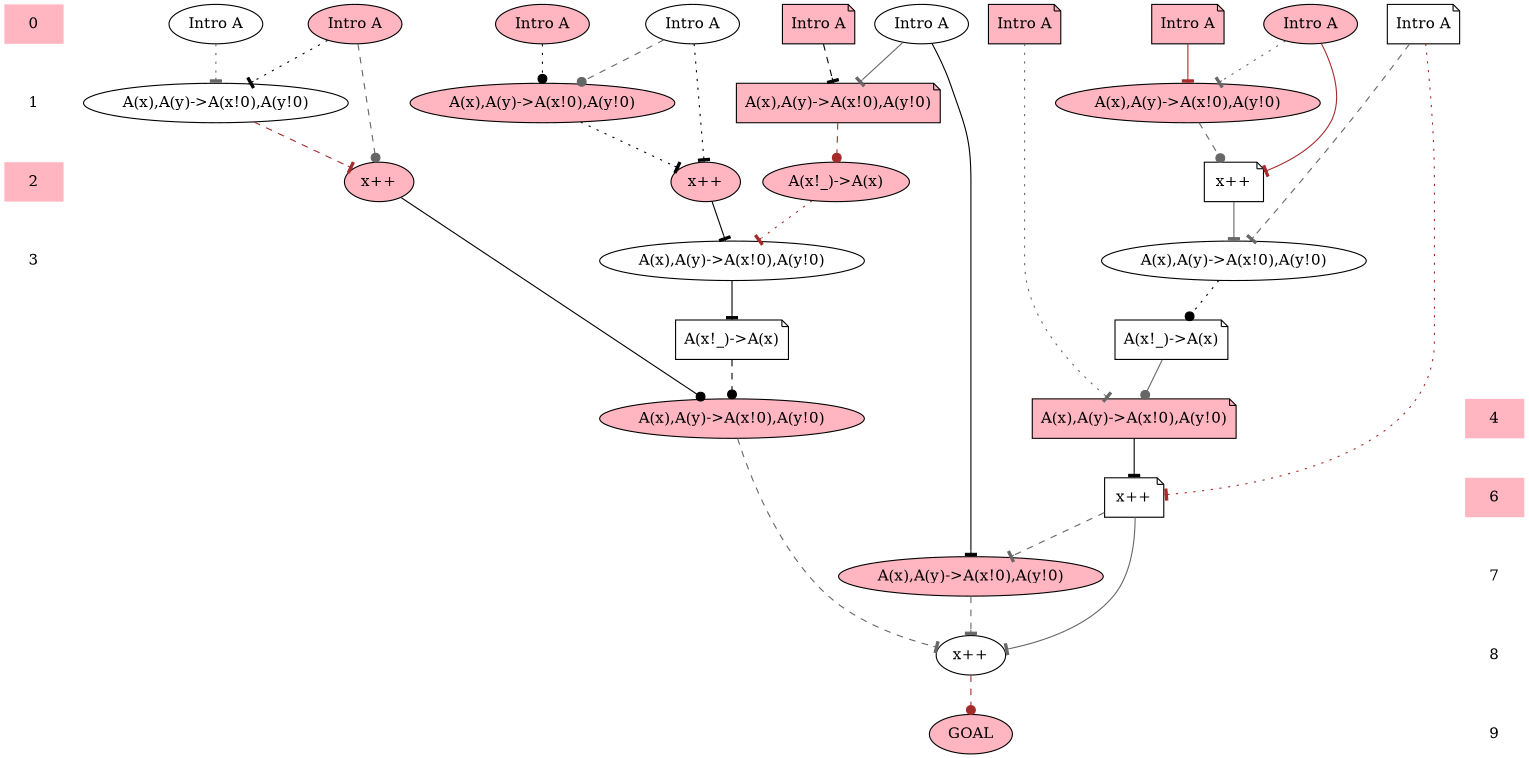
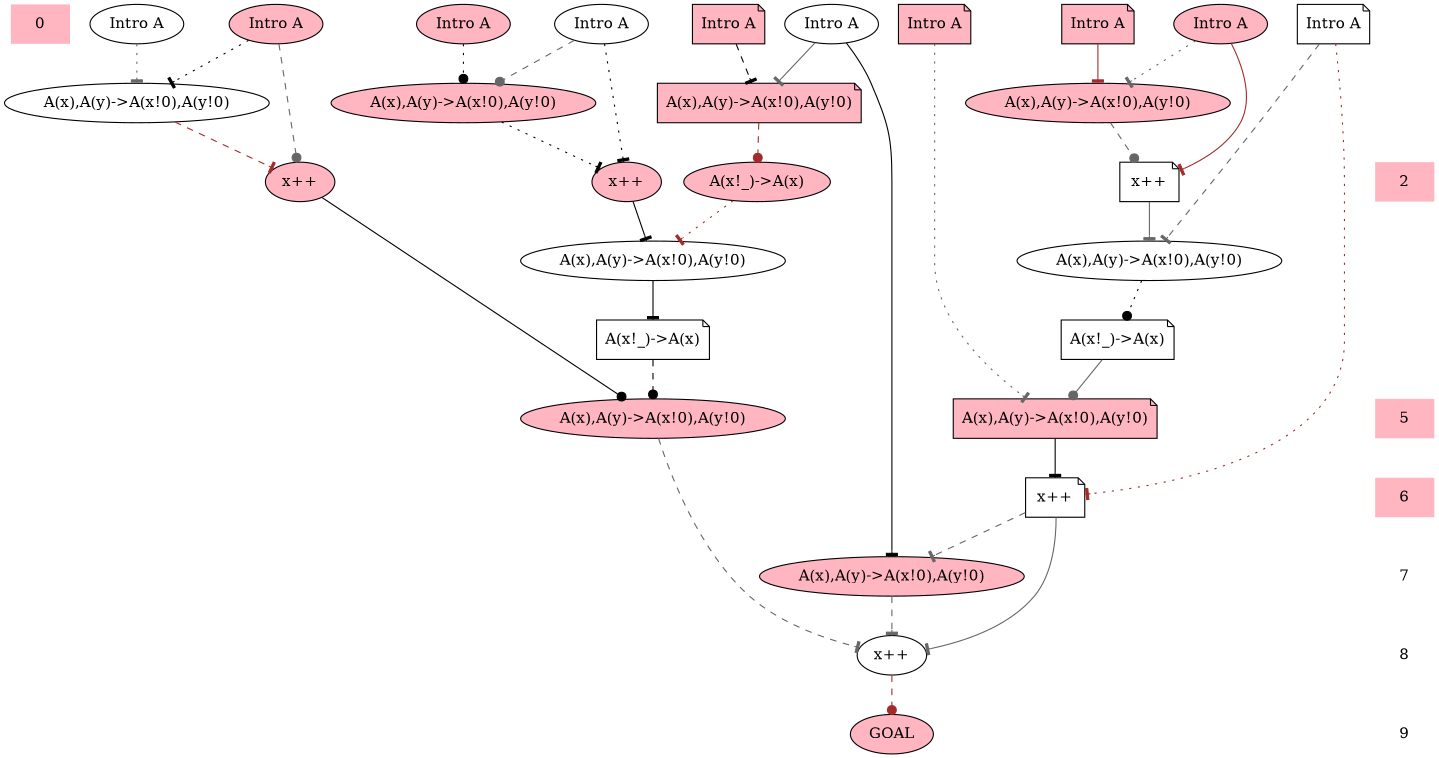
(34, 103) -> none
(34, 261) -> none
(1495, 419) -> (1405, 419)
